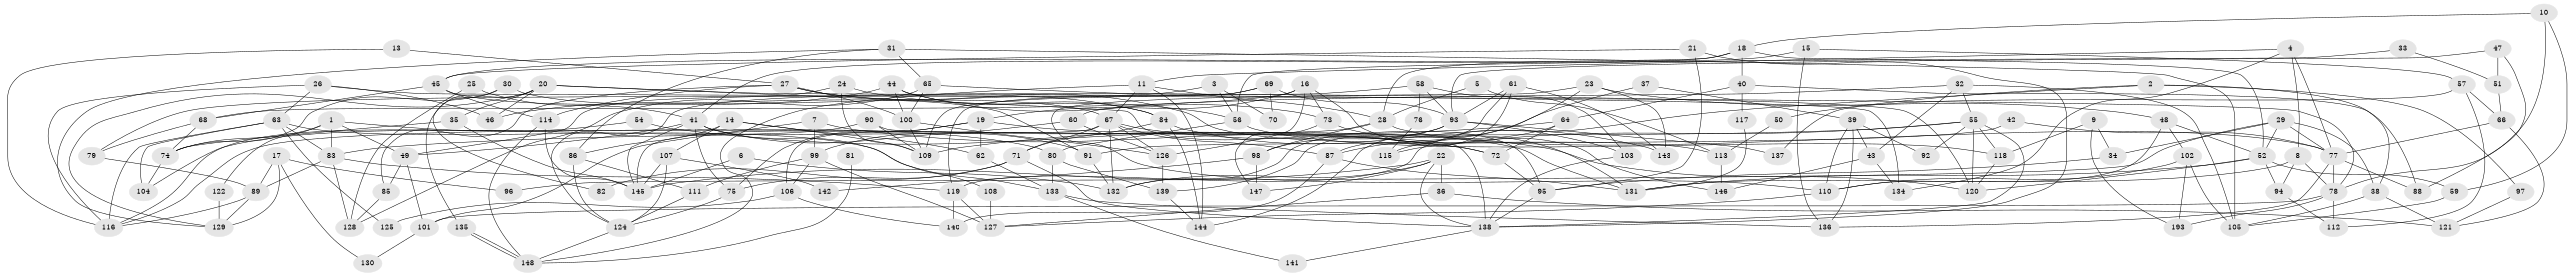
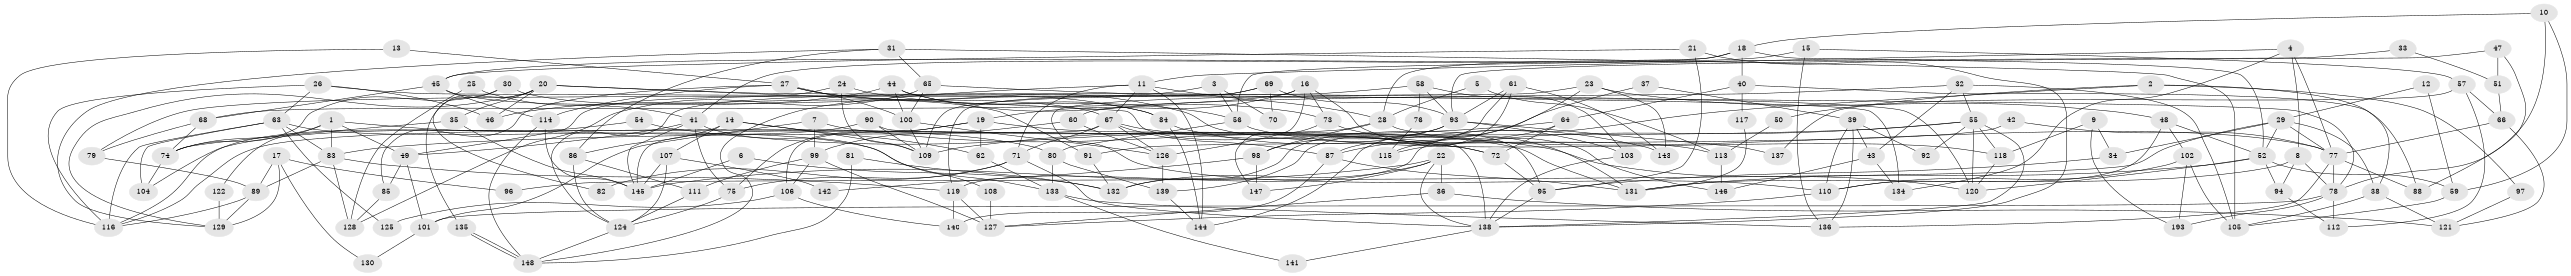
none -> (2426, 85)
(1089, 136) -> (1034, 117)
(891, 138) -> none
(1111, 156) -> (982, 173)
